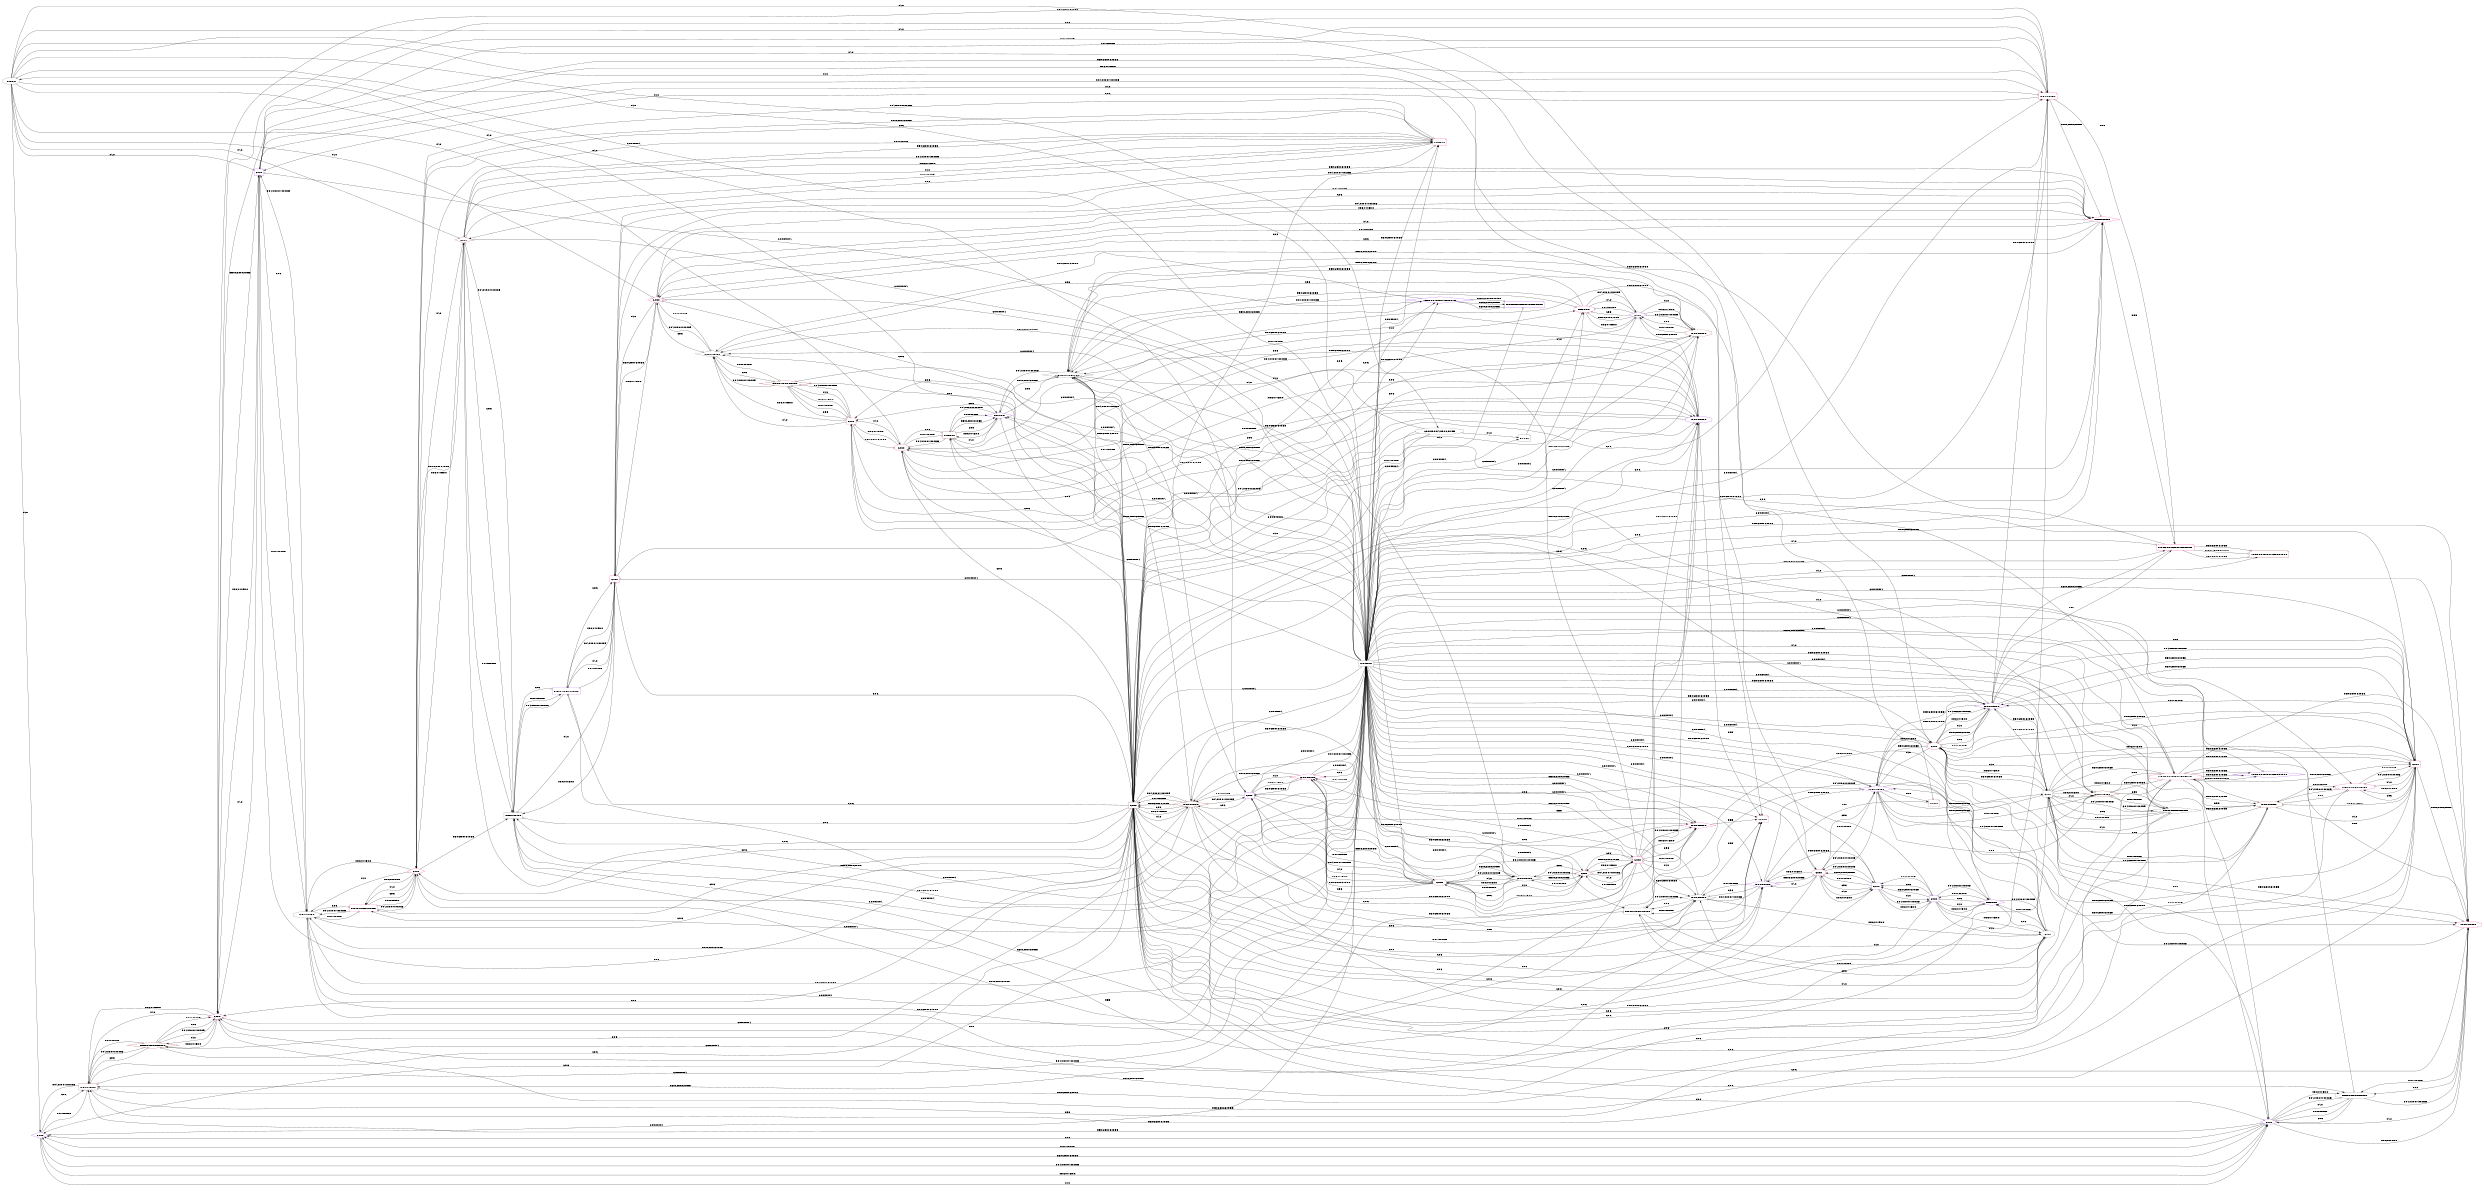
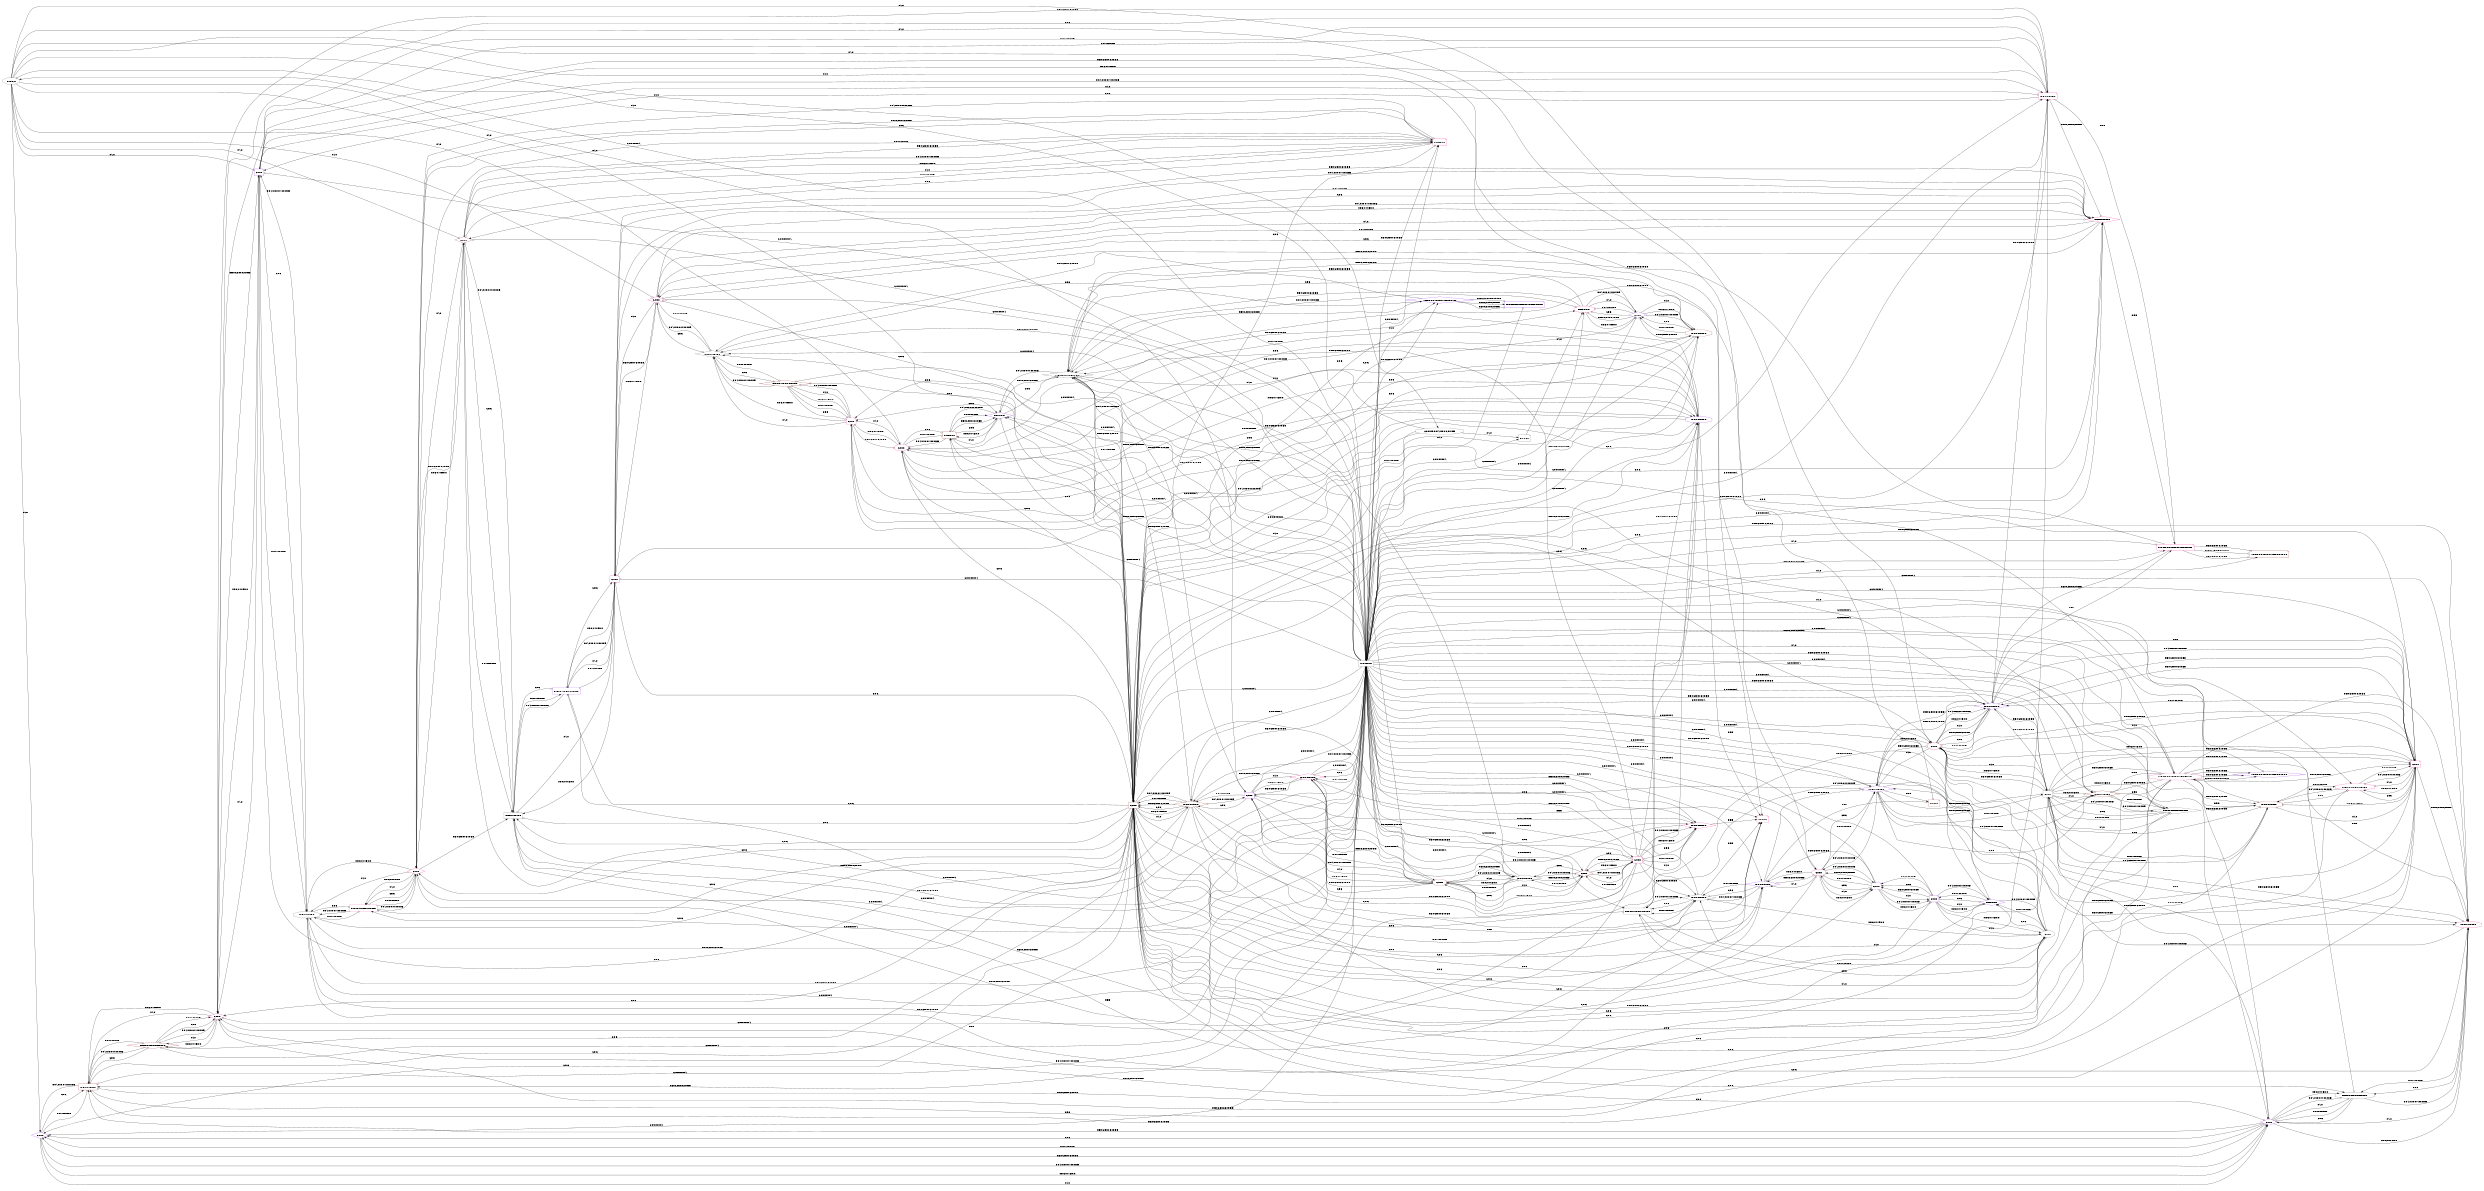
(1374, 508) -> none
